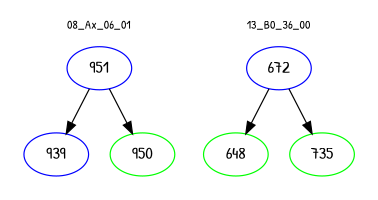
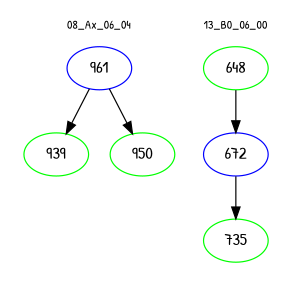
(99, 26) -> (99, 26)
(279, 26) -> (236, 26)
(99, 68) -> (99, 68)
(260, 106) -> (236, 105)
(56, 154) -> (56, 154)
